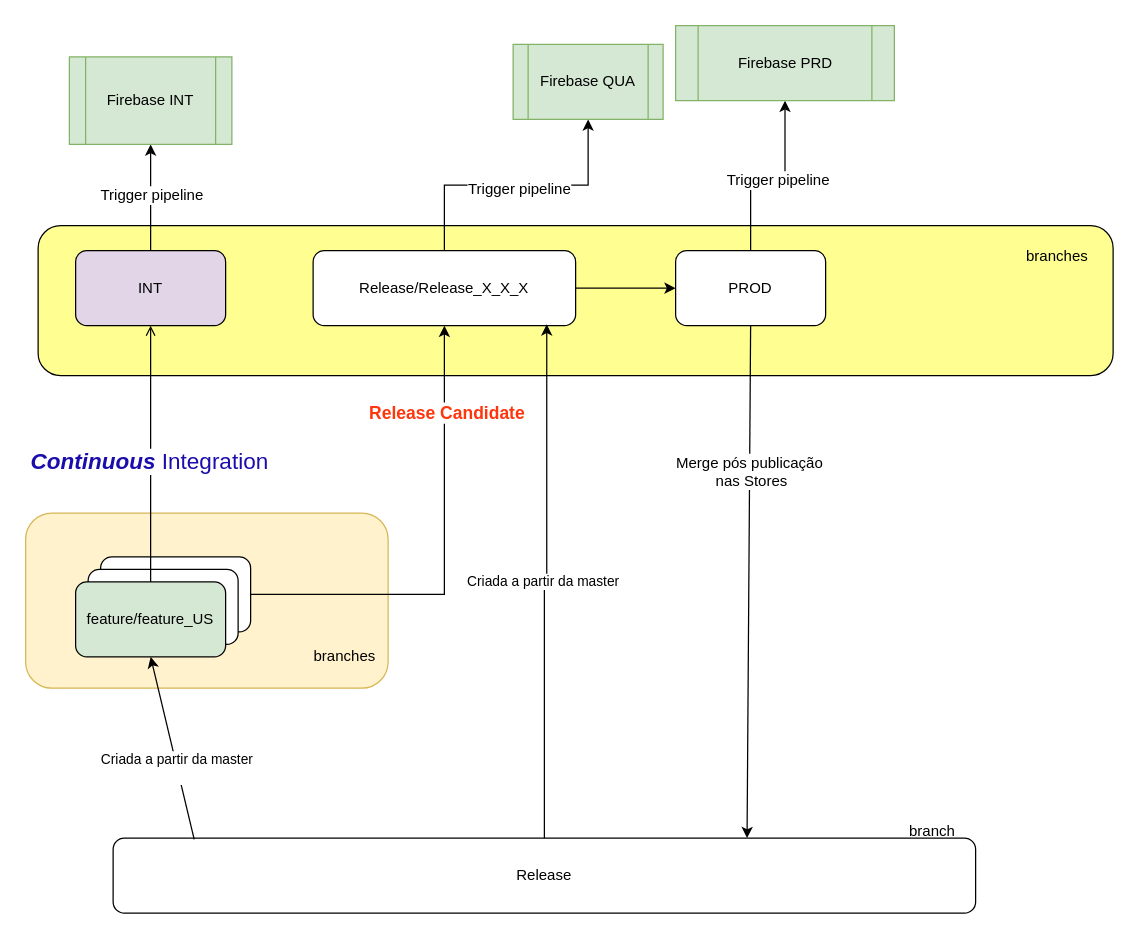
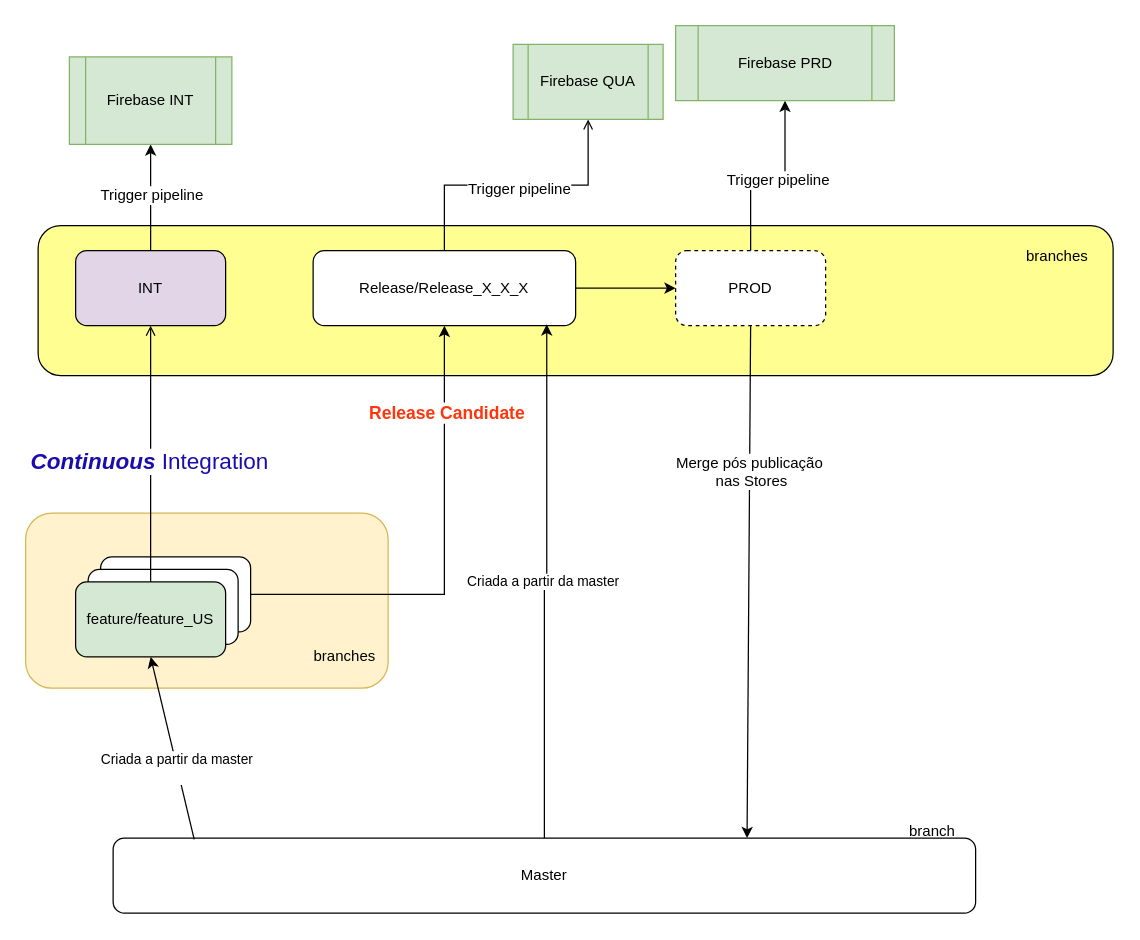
(588, 129) -> (588, 127)
(751, 288) -> (751, 288)
(544, 876) -> (544, 876)
